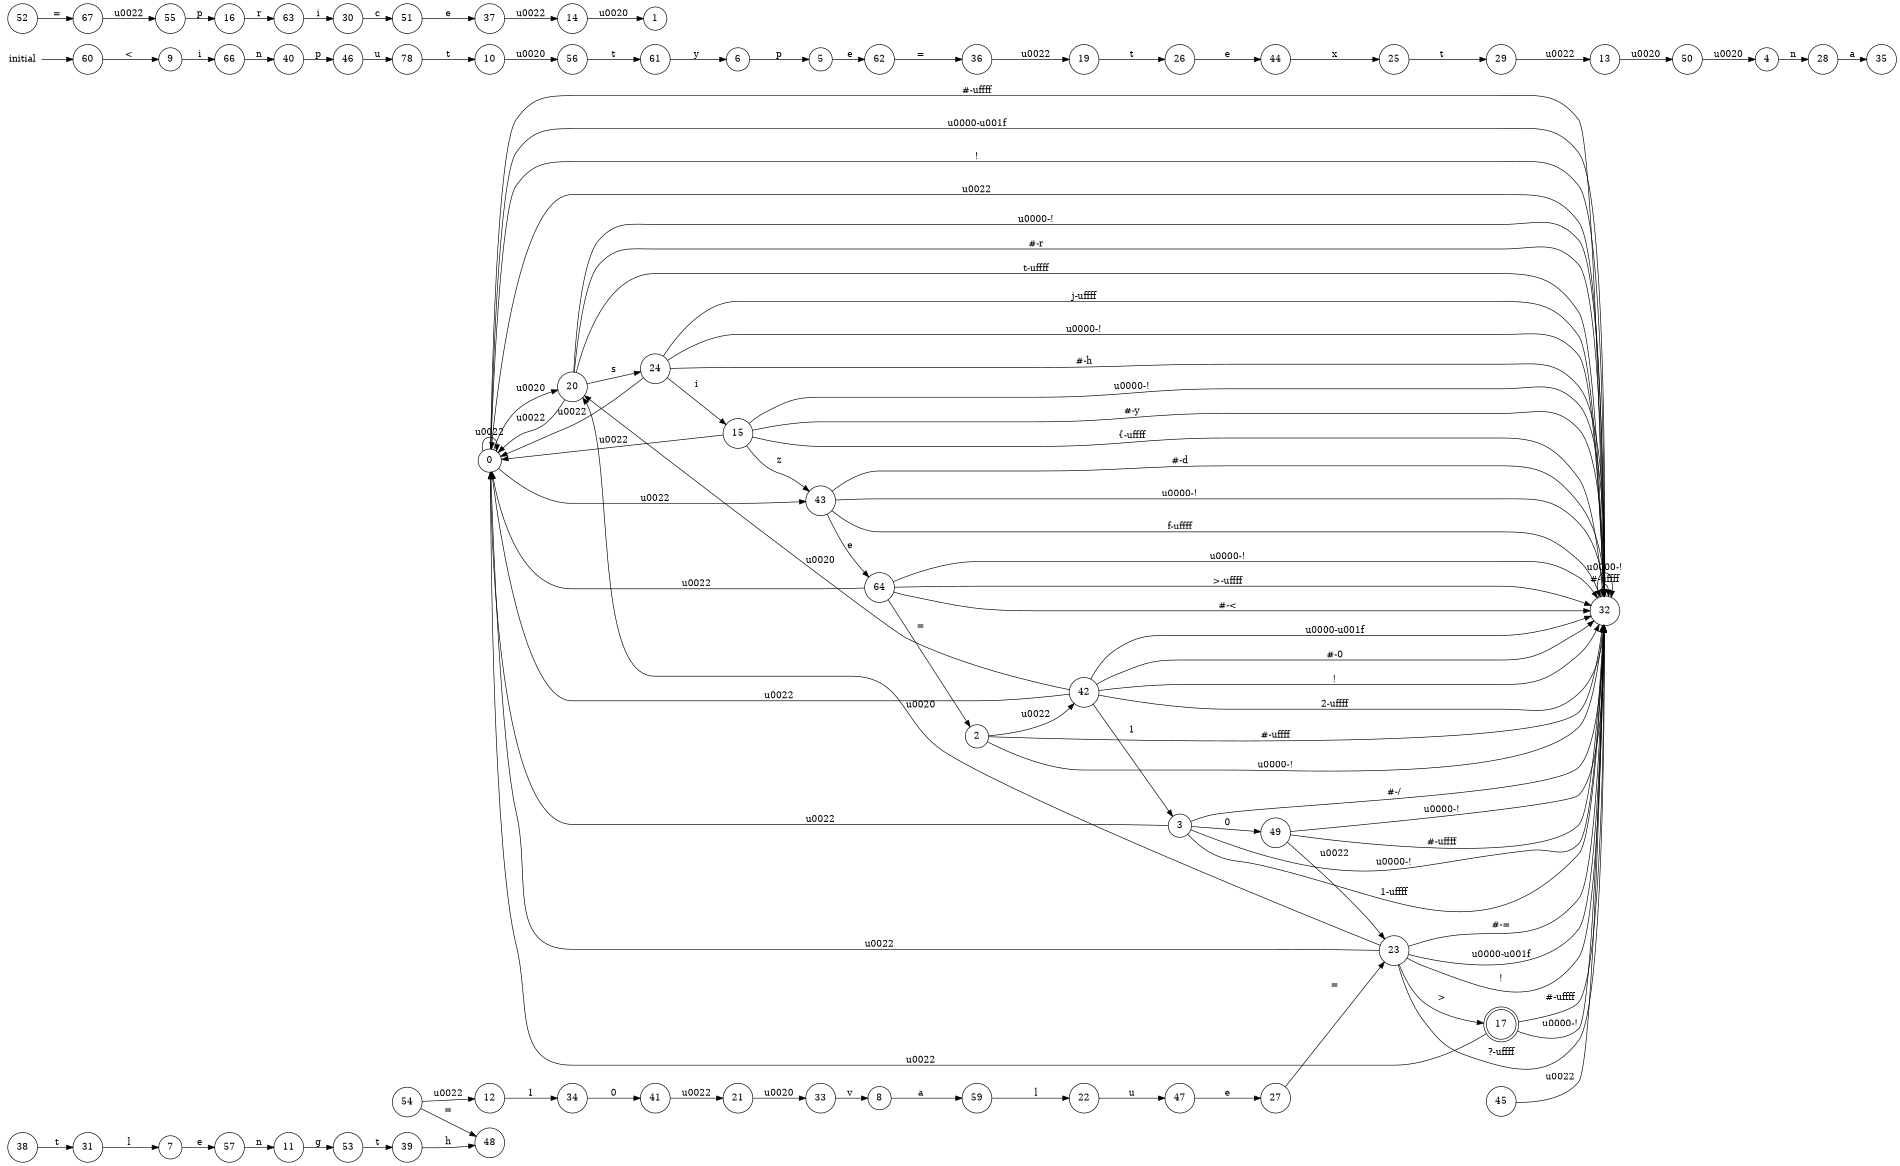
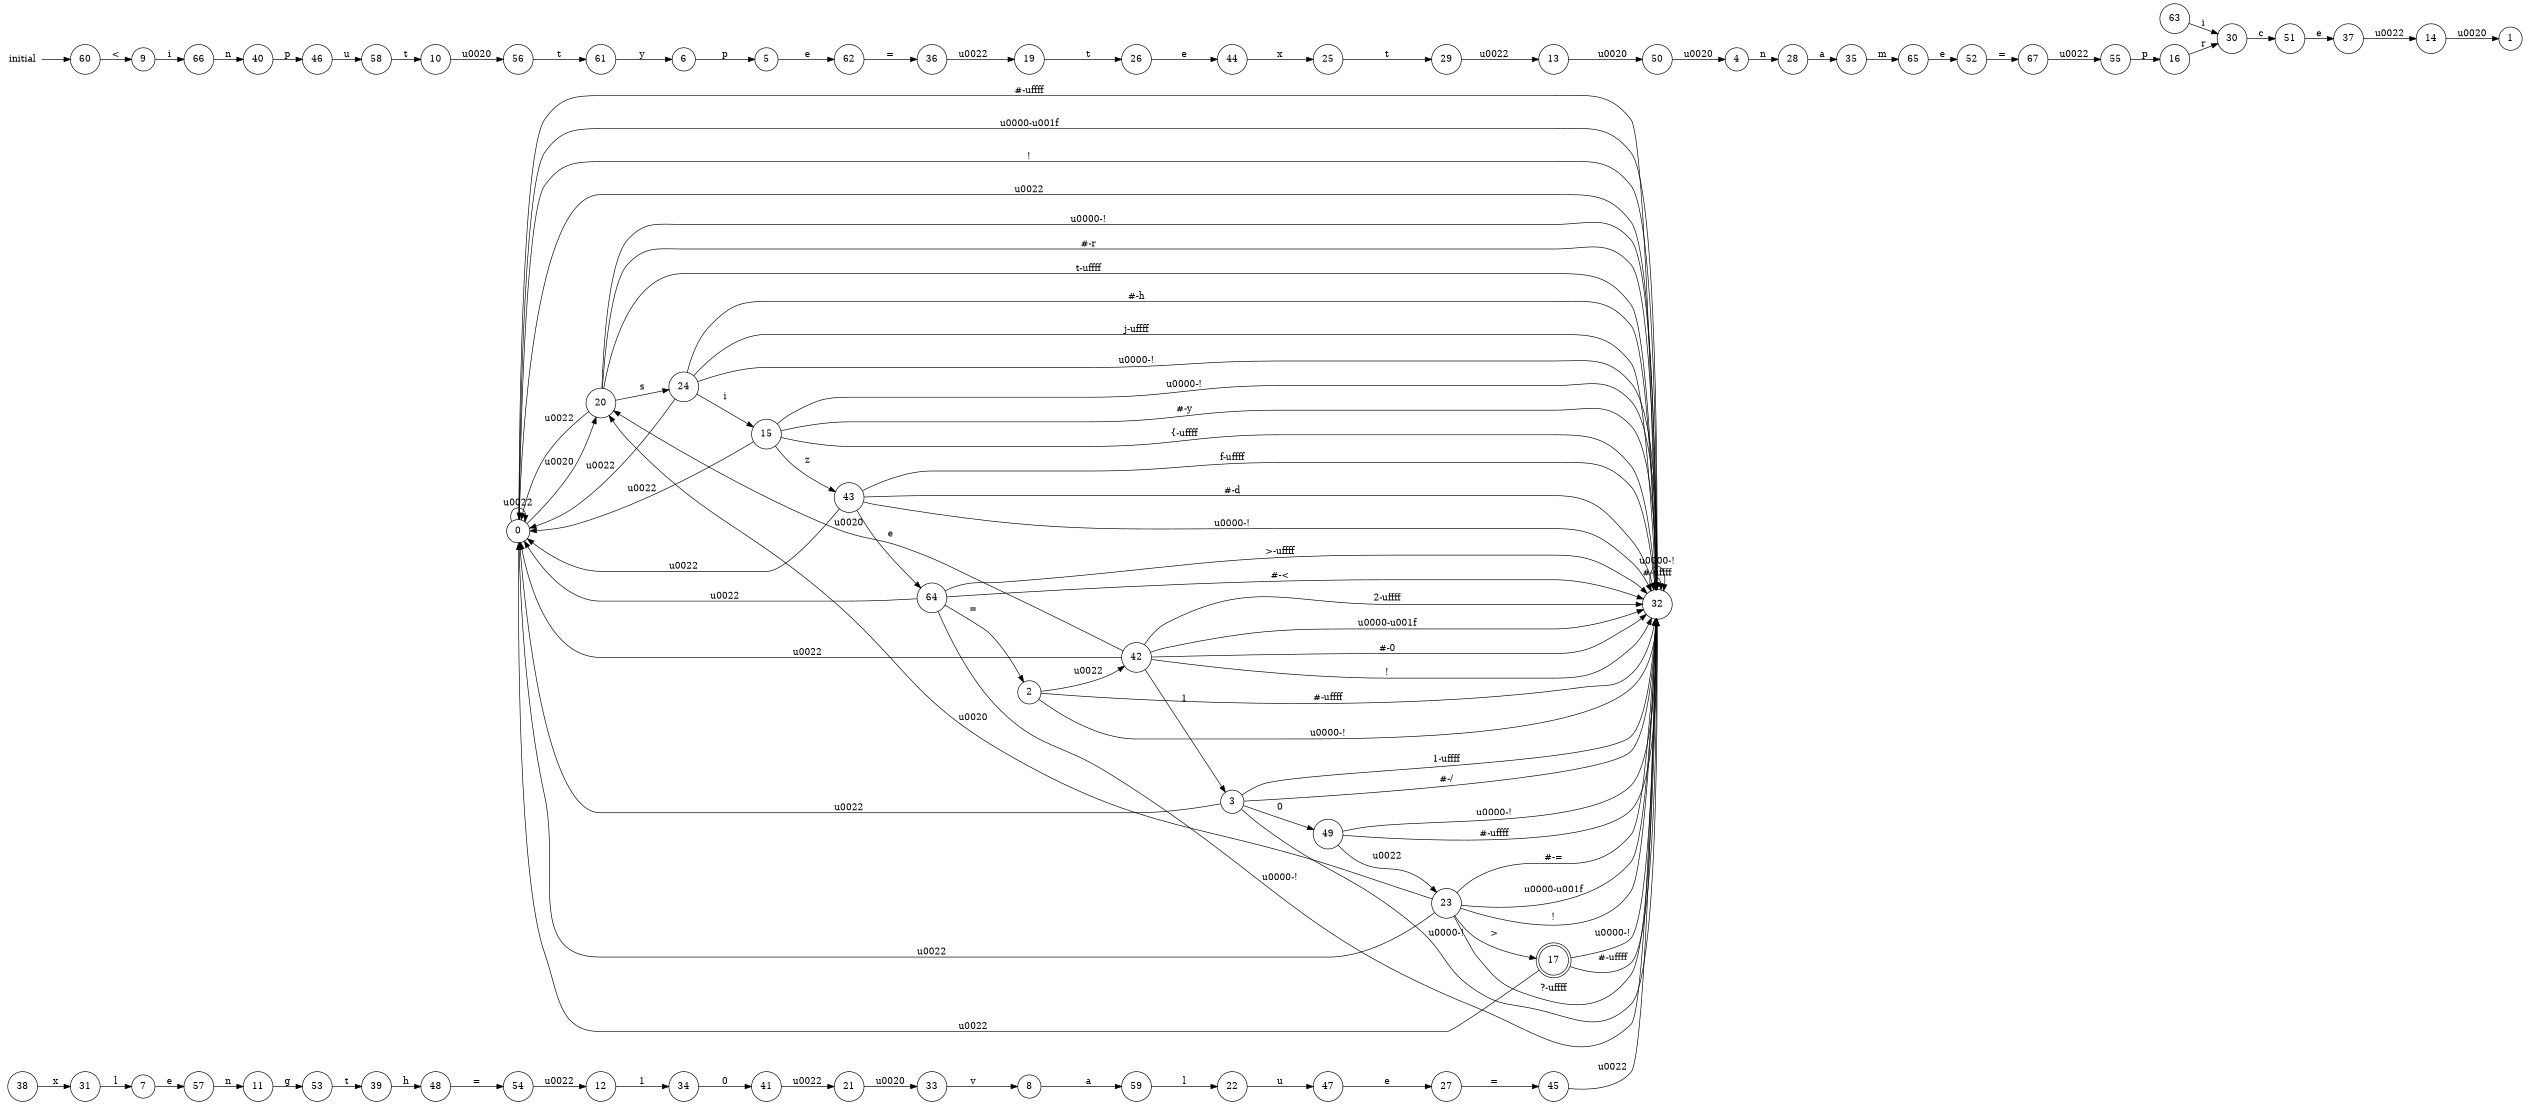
(256, 19) -> (2200, 50)
(407, 59) -> (377, 59)
none -> (1913, 59)
(644, 503) -> (695, 571)
(1333, 1027) -> (1497, 1087)
(445, 1121) -> (474, 1087)
(57, 1143) -> (56, 1082)
